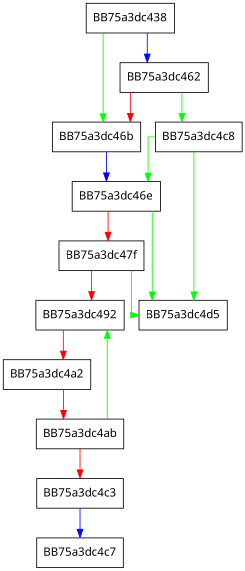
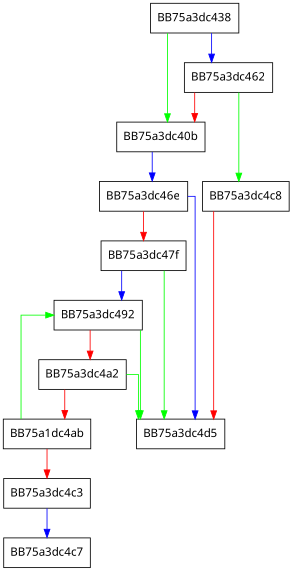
(97, 137) -> (161, 137)
(148, 151) -> none
(194, 222) -> (214, 311)
(152, 252) -> (195, 300)
(92, 281) -> (122, 281)
none -> (140, 368)
none -> (138, 387)
(80, 434) -> (47, 434)
